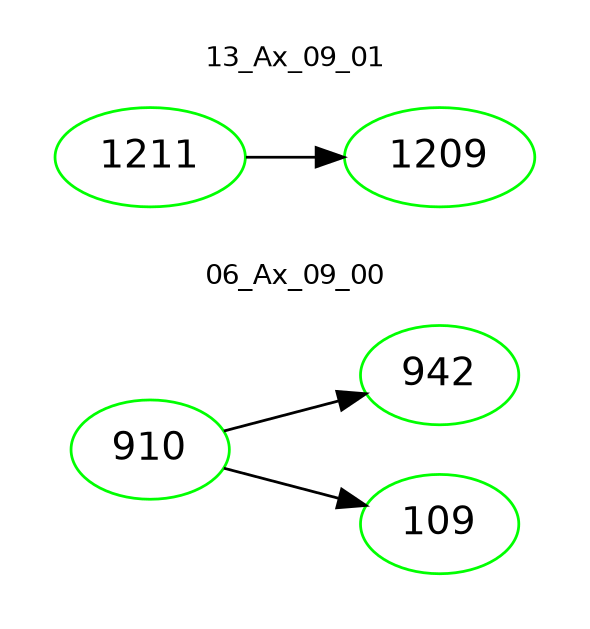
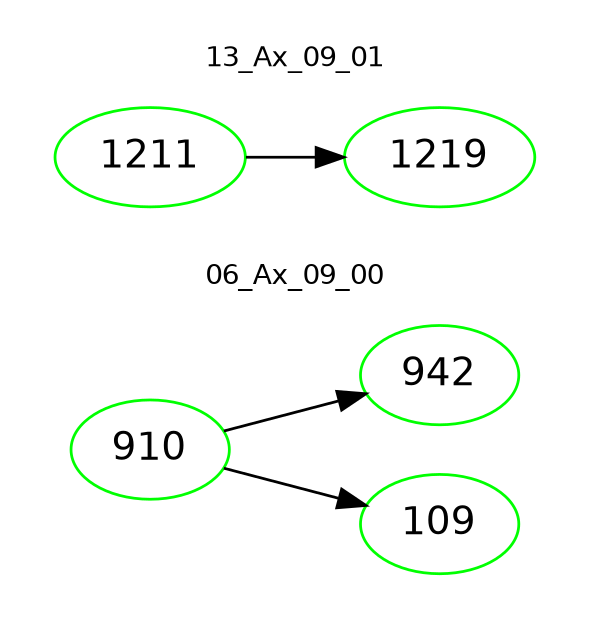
(440, 157) -> (440, 157)
